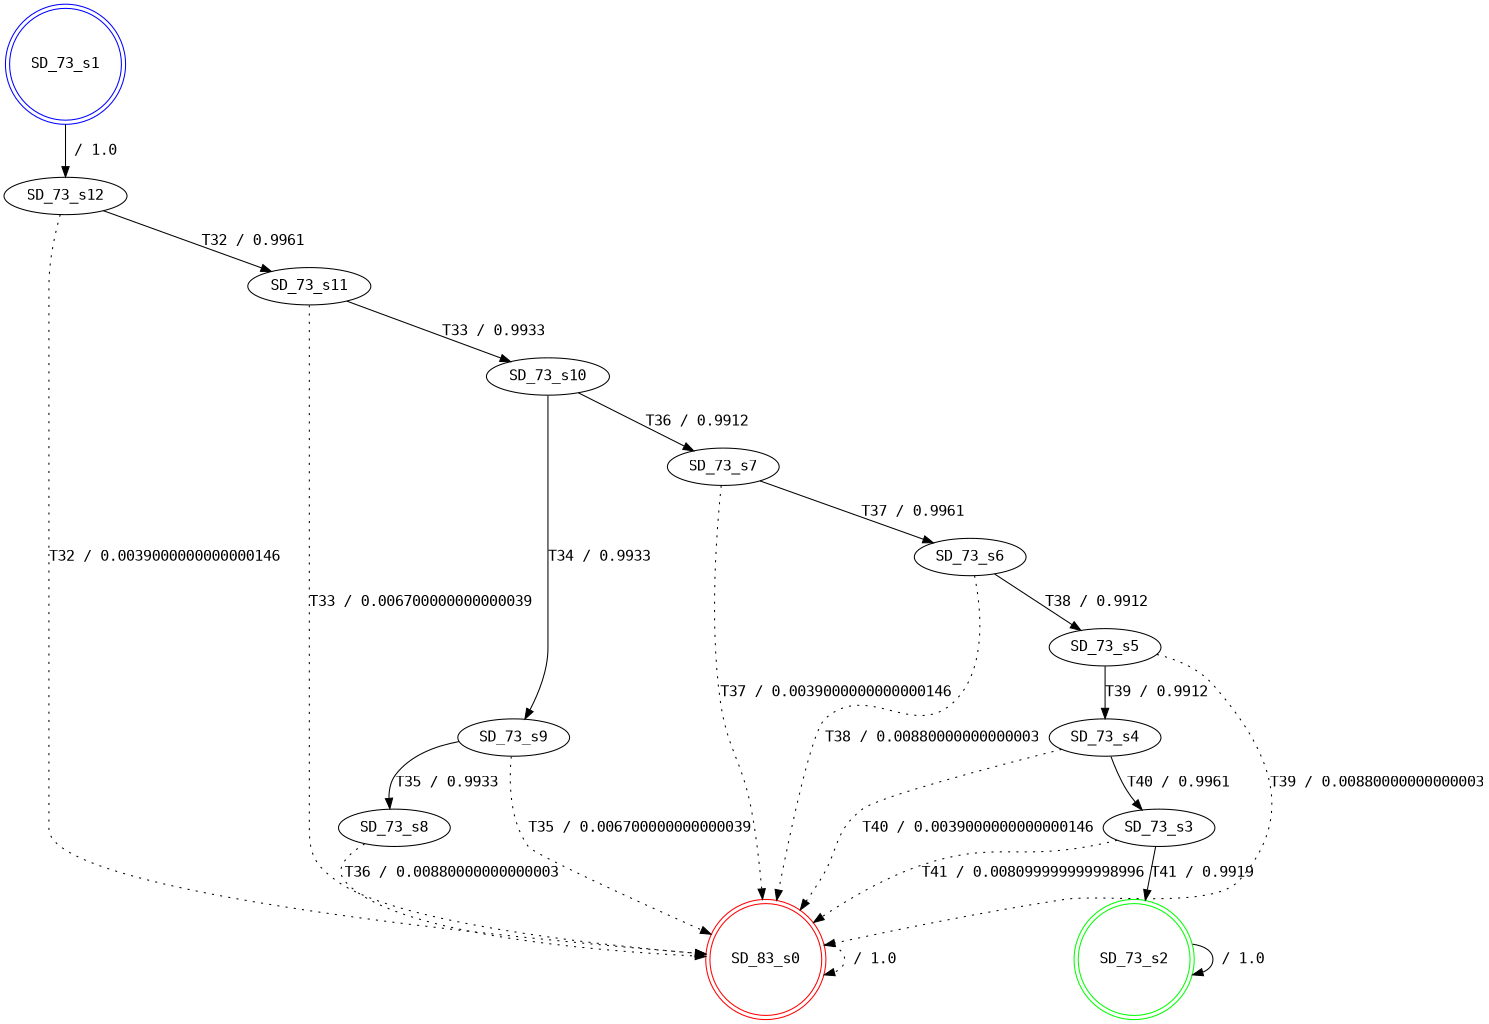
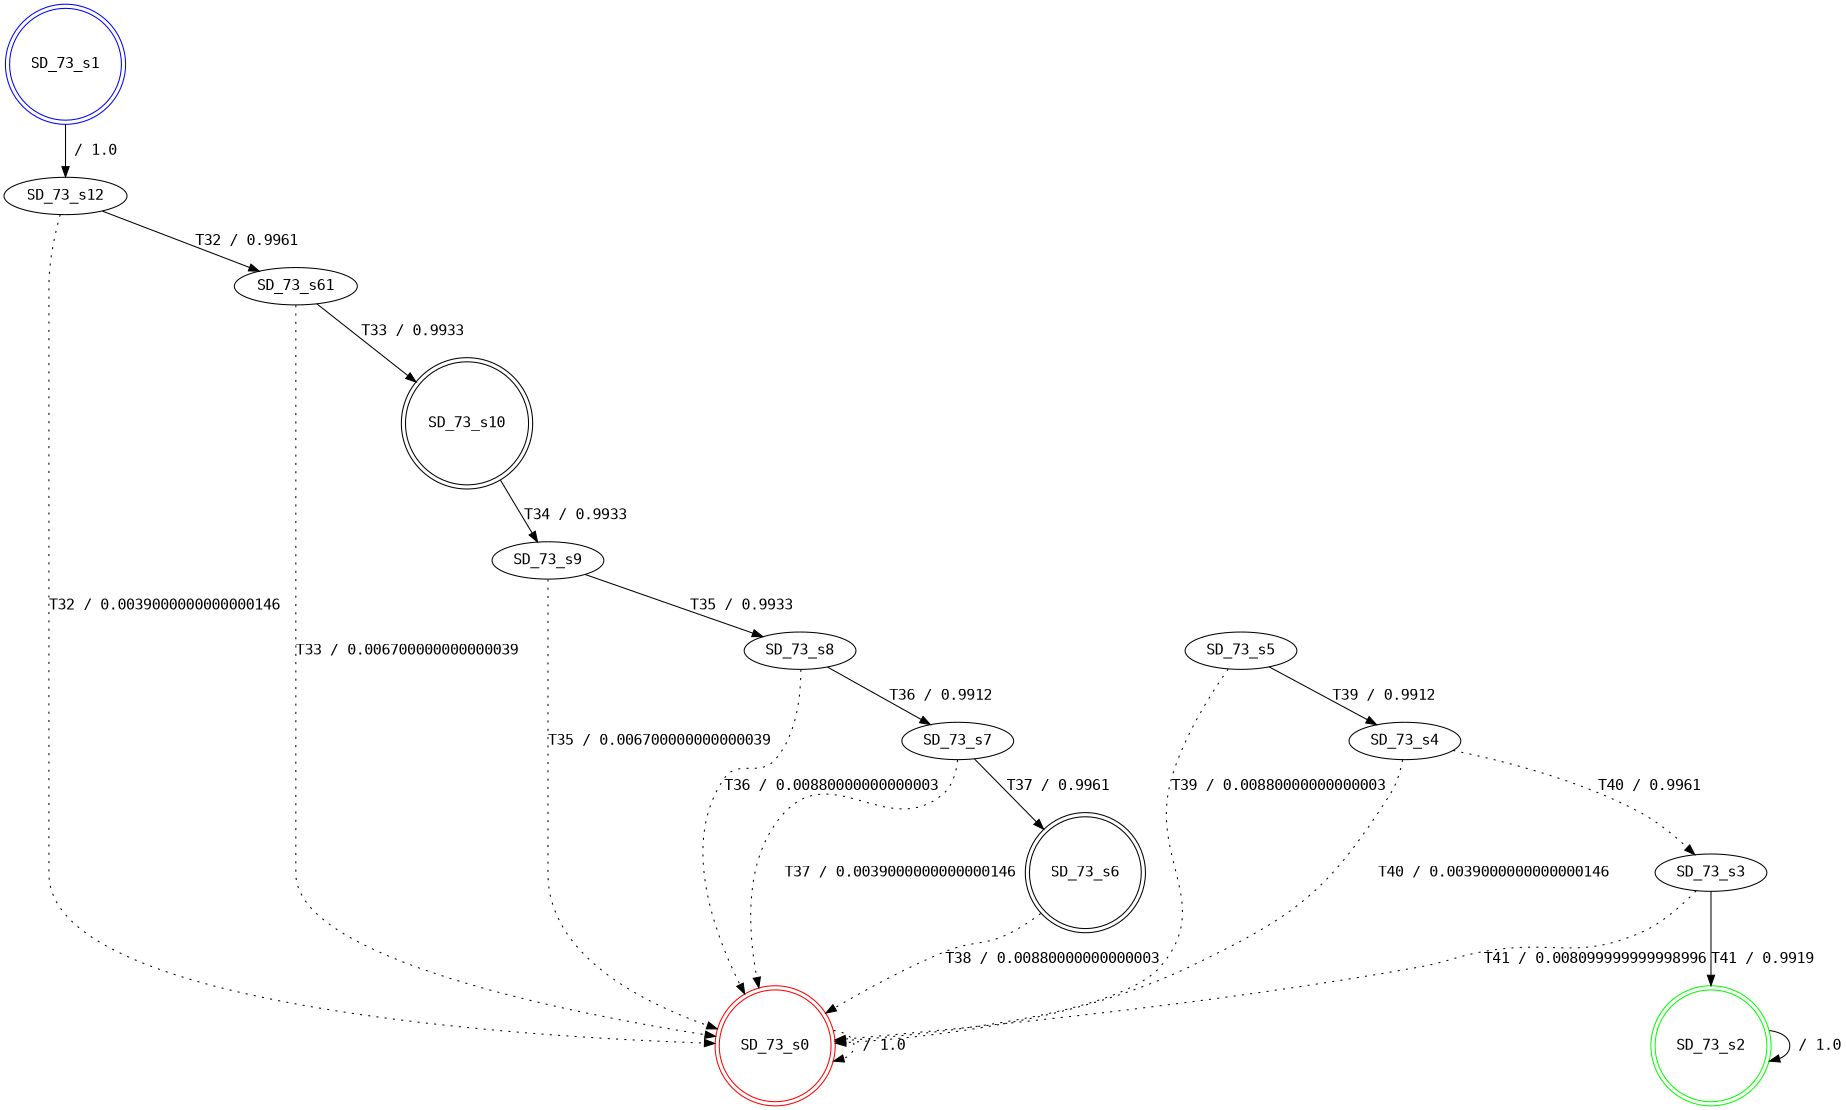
(309, 286) -> (296, 286)
(548, 376) -> (467, 423)
(631, 419) -> (874, 693)
(970, 557) -> (1085, 873)
(1033, 599) -> none
(1121, 780) -> (1576, 785)
(766, 960) -> (775, 1046)
